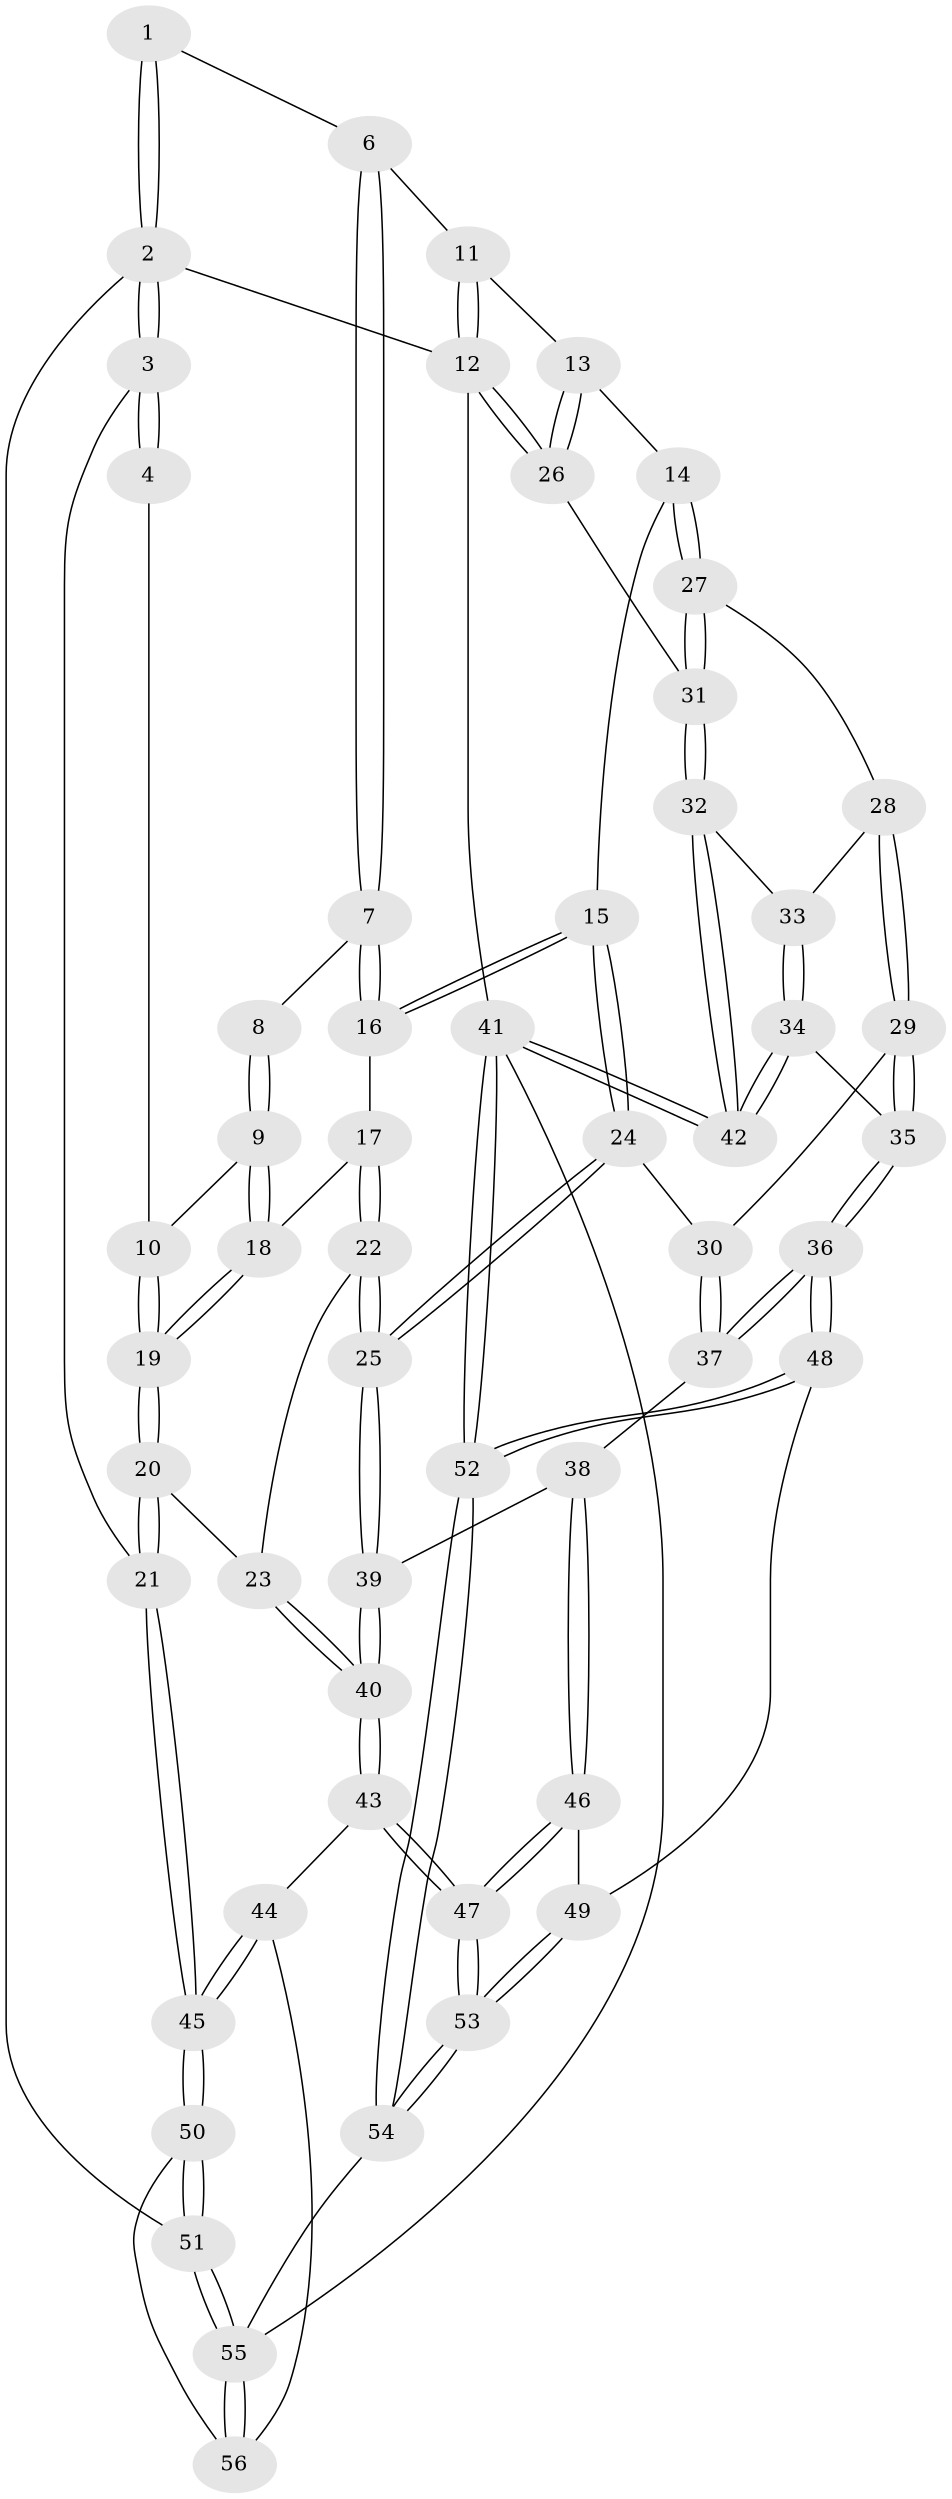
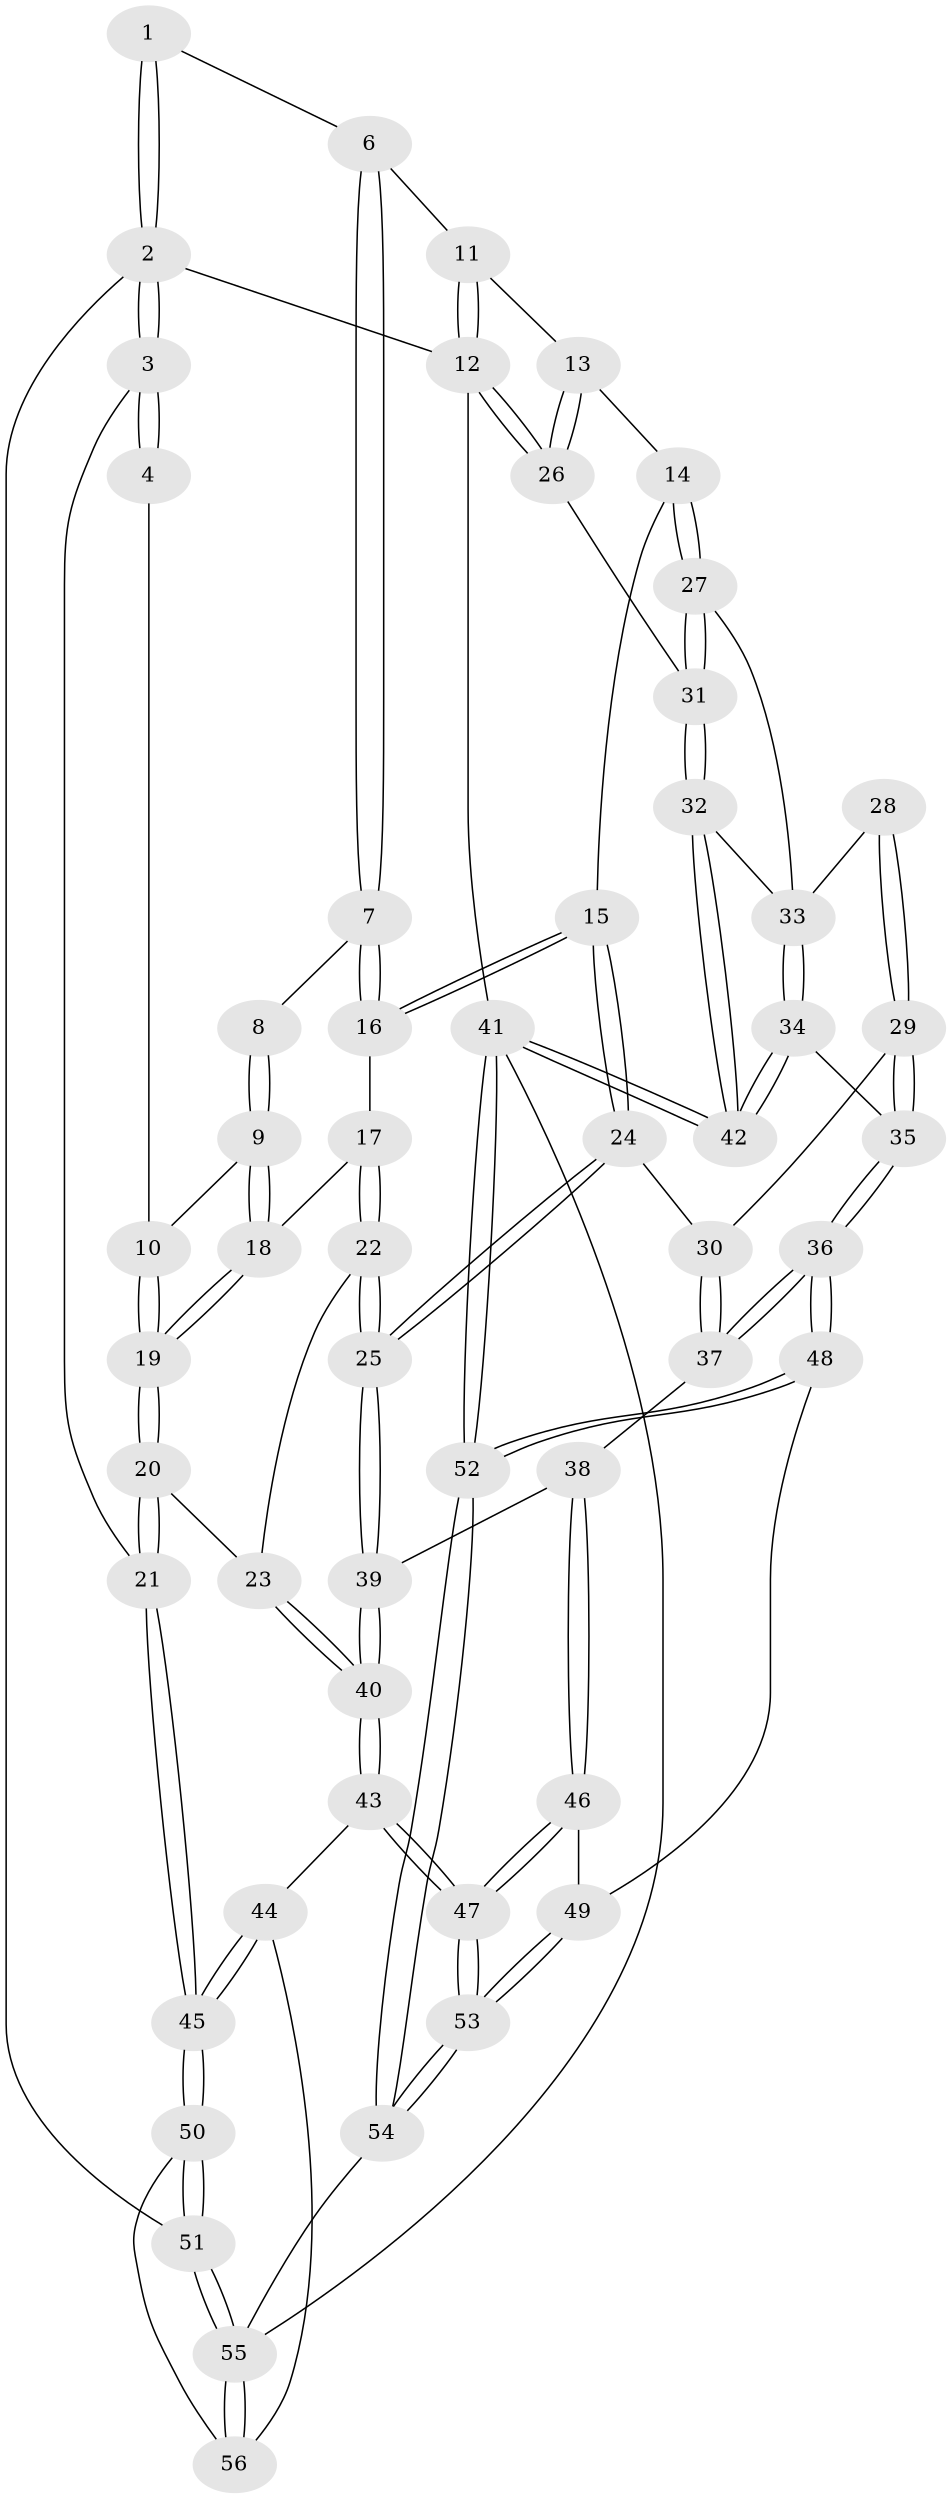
(816, 679) -> (773, 745)
